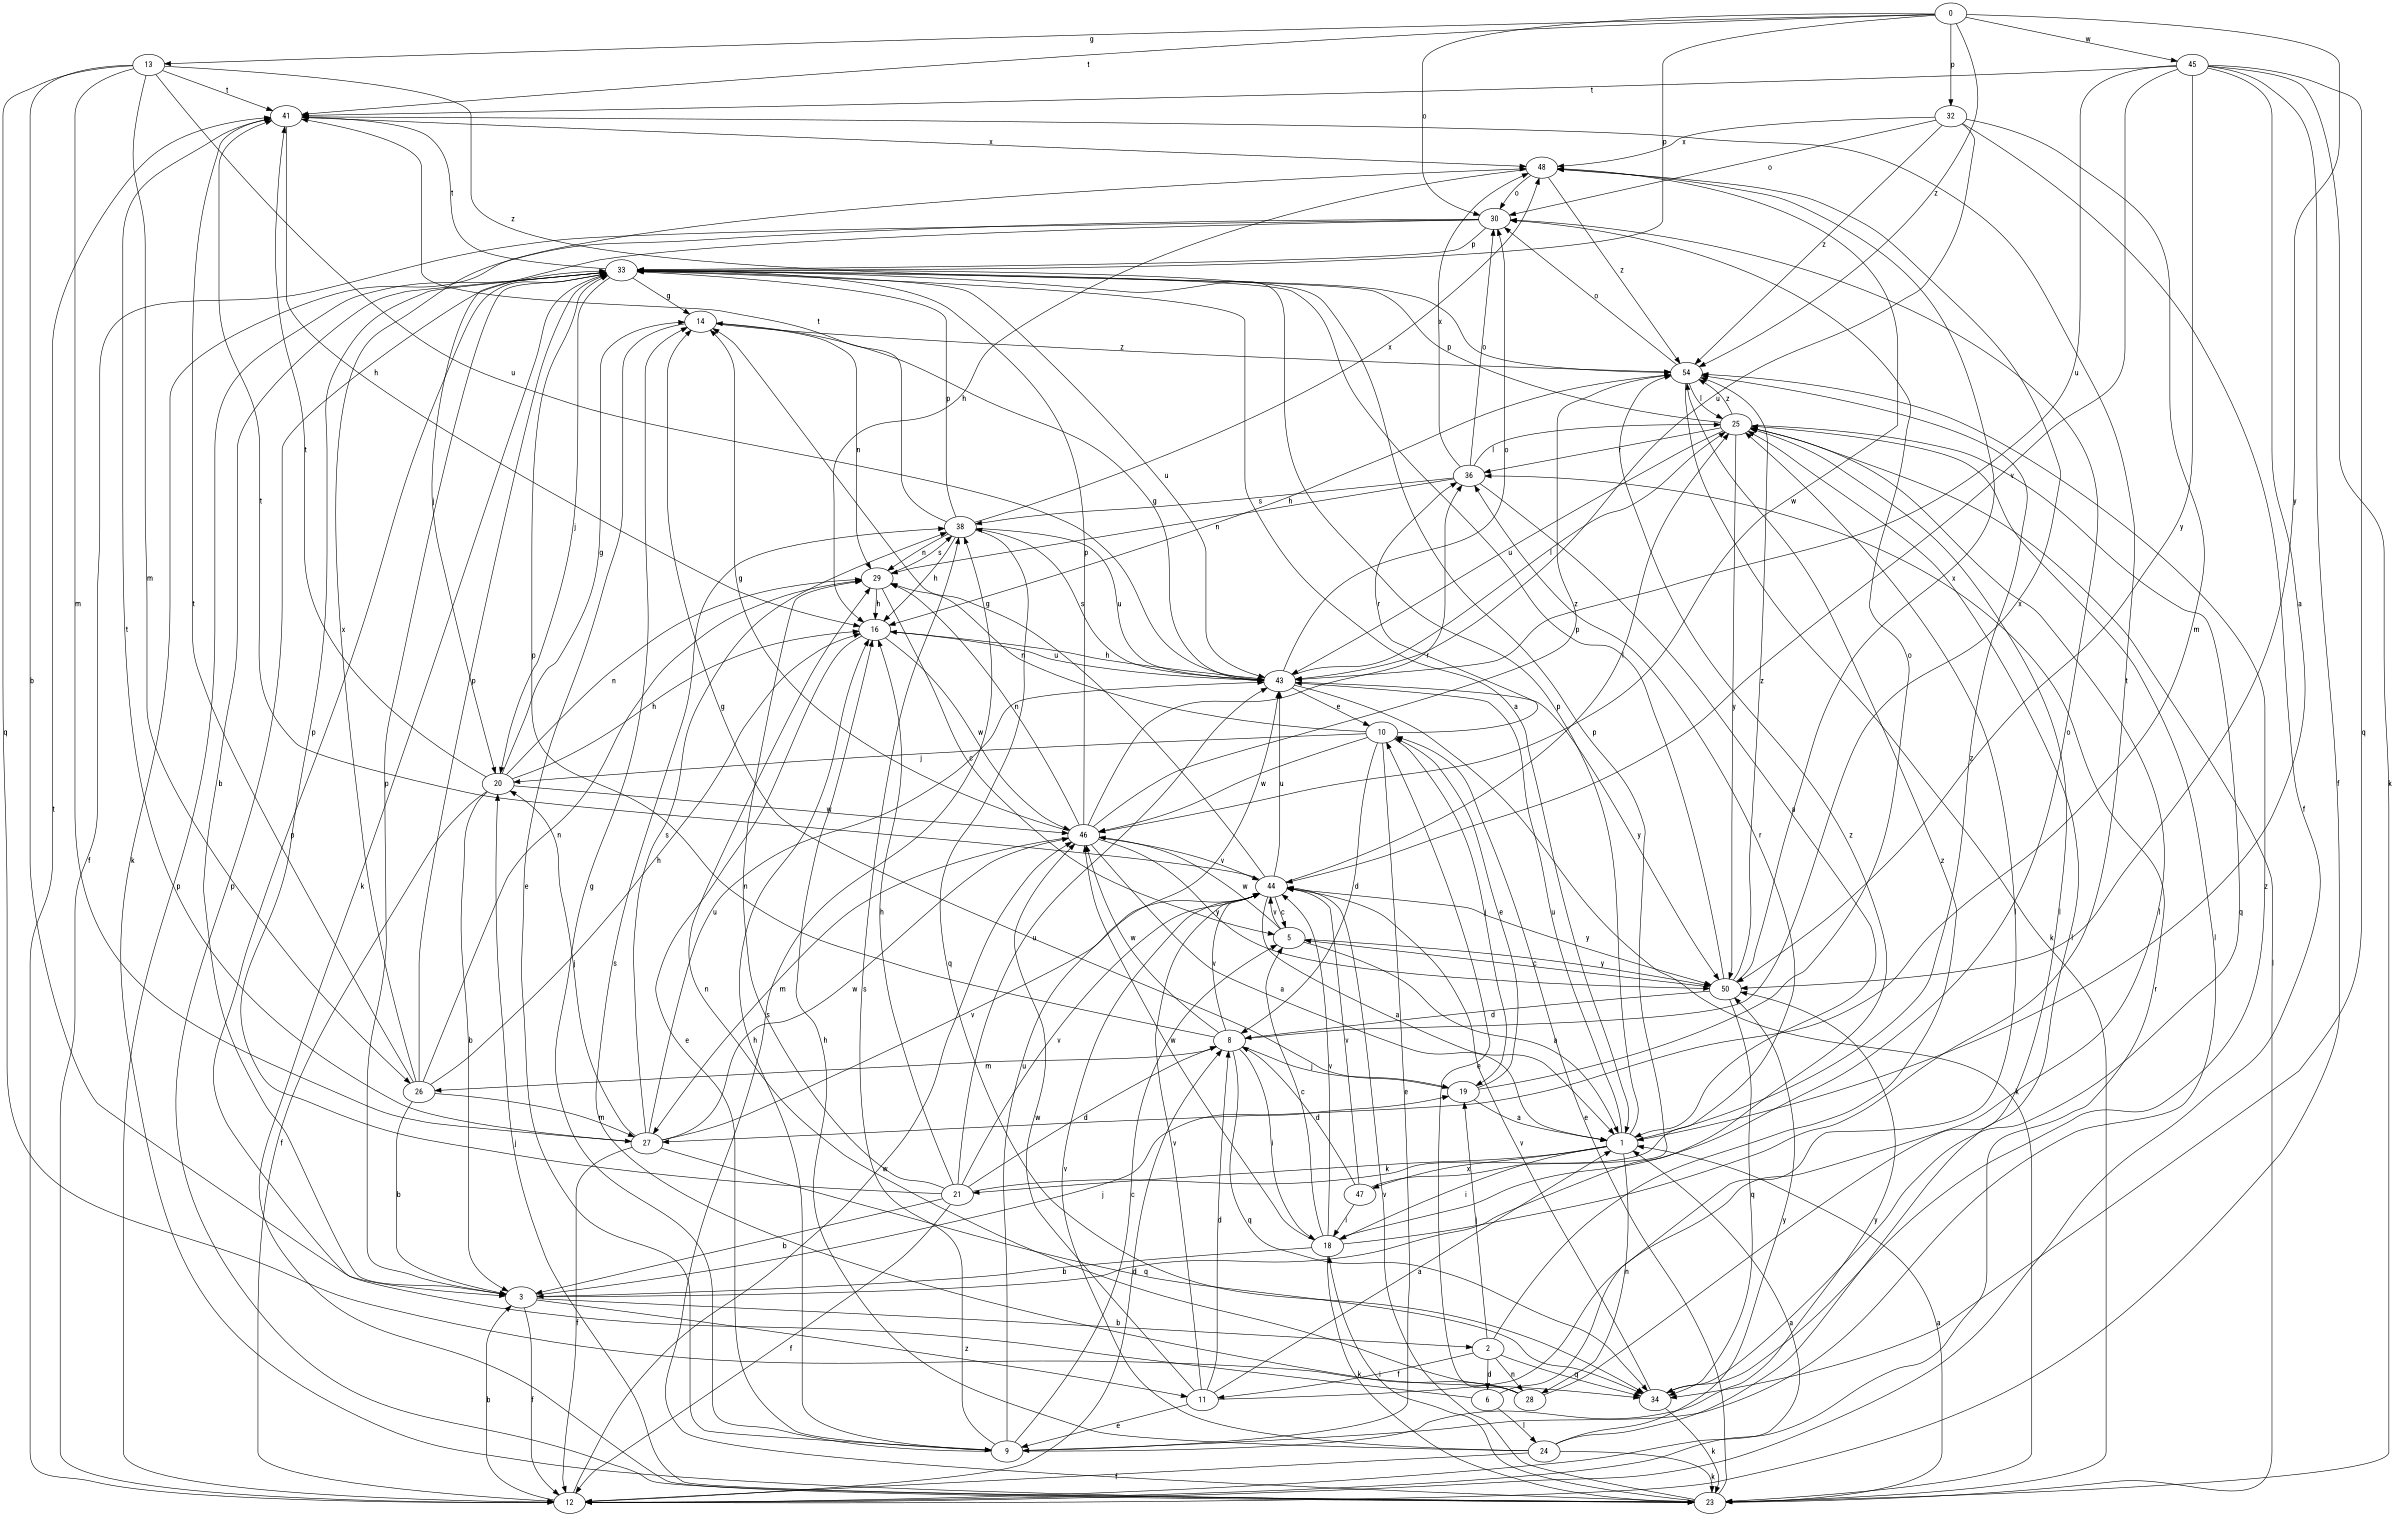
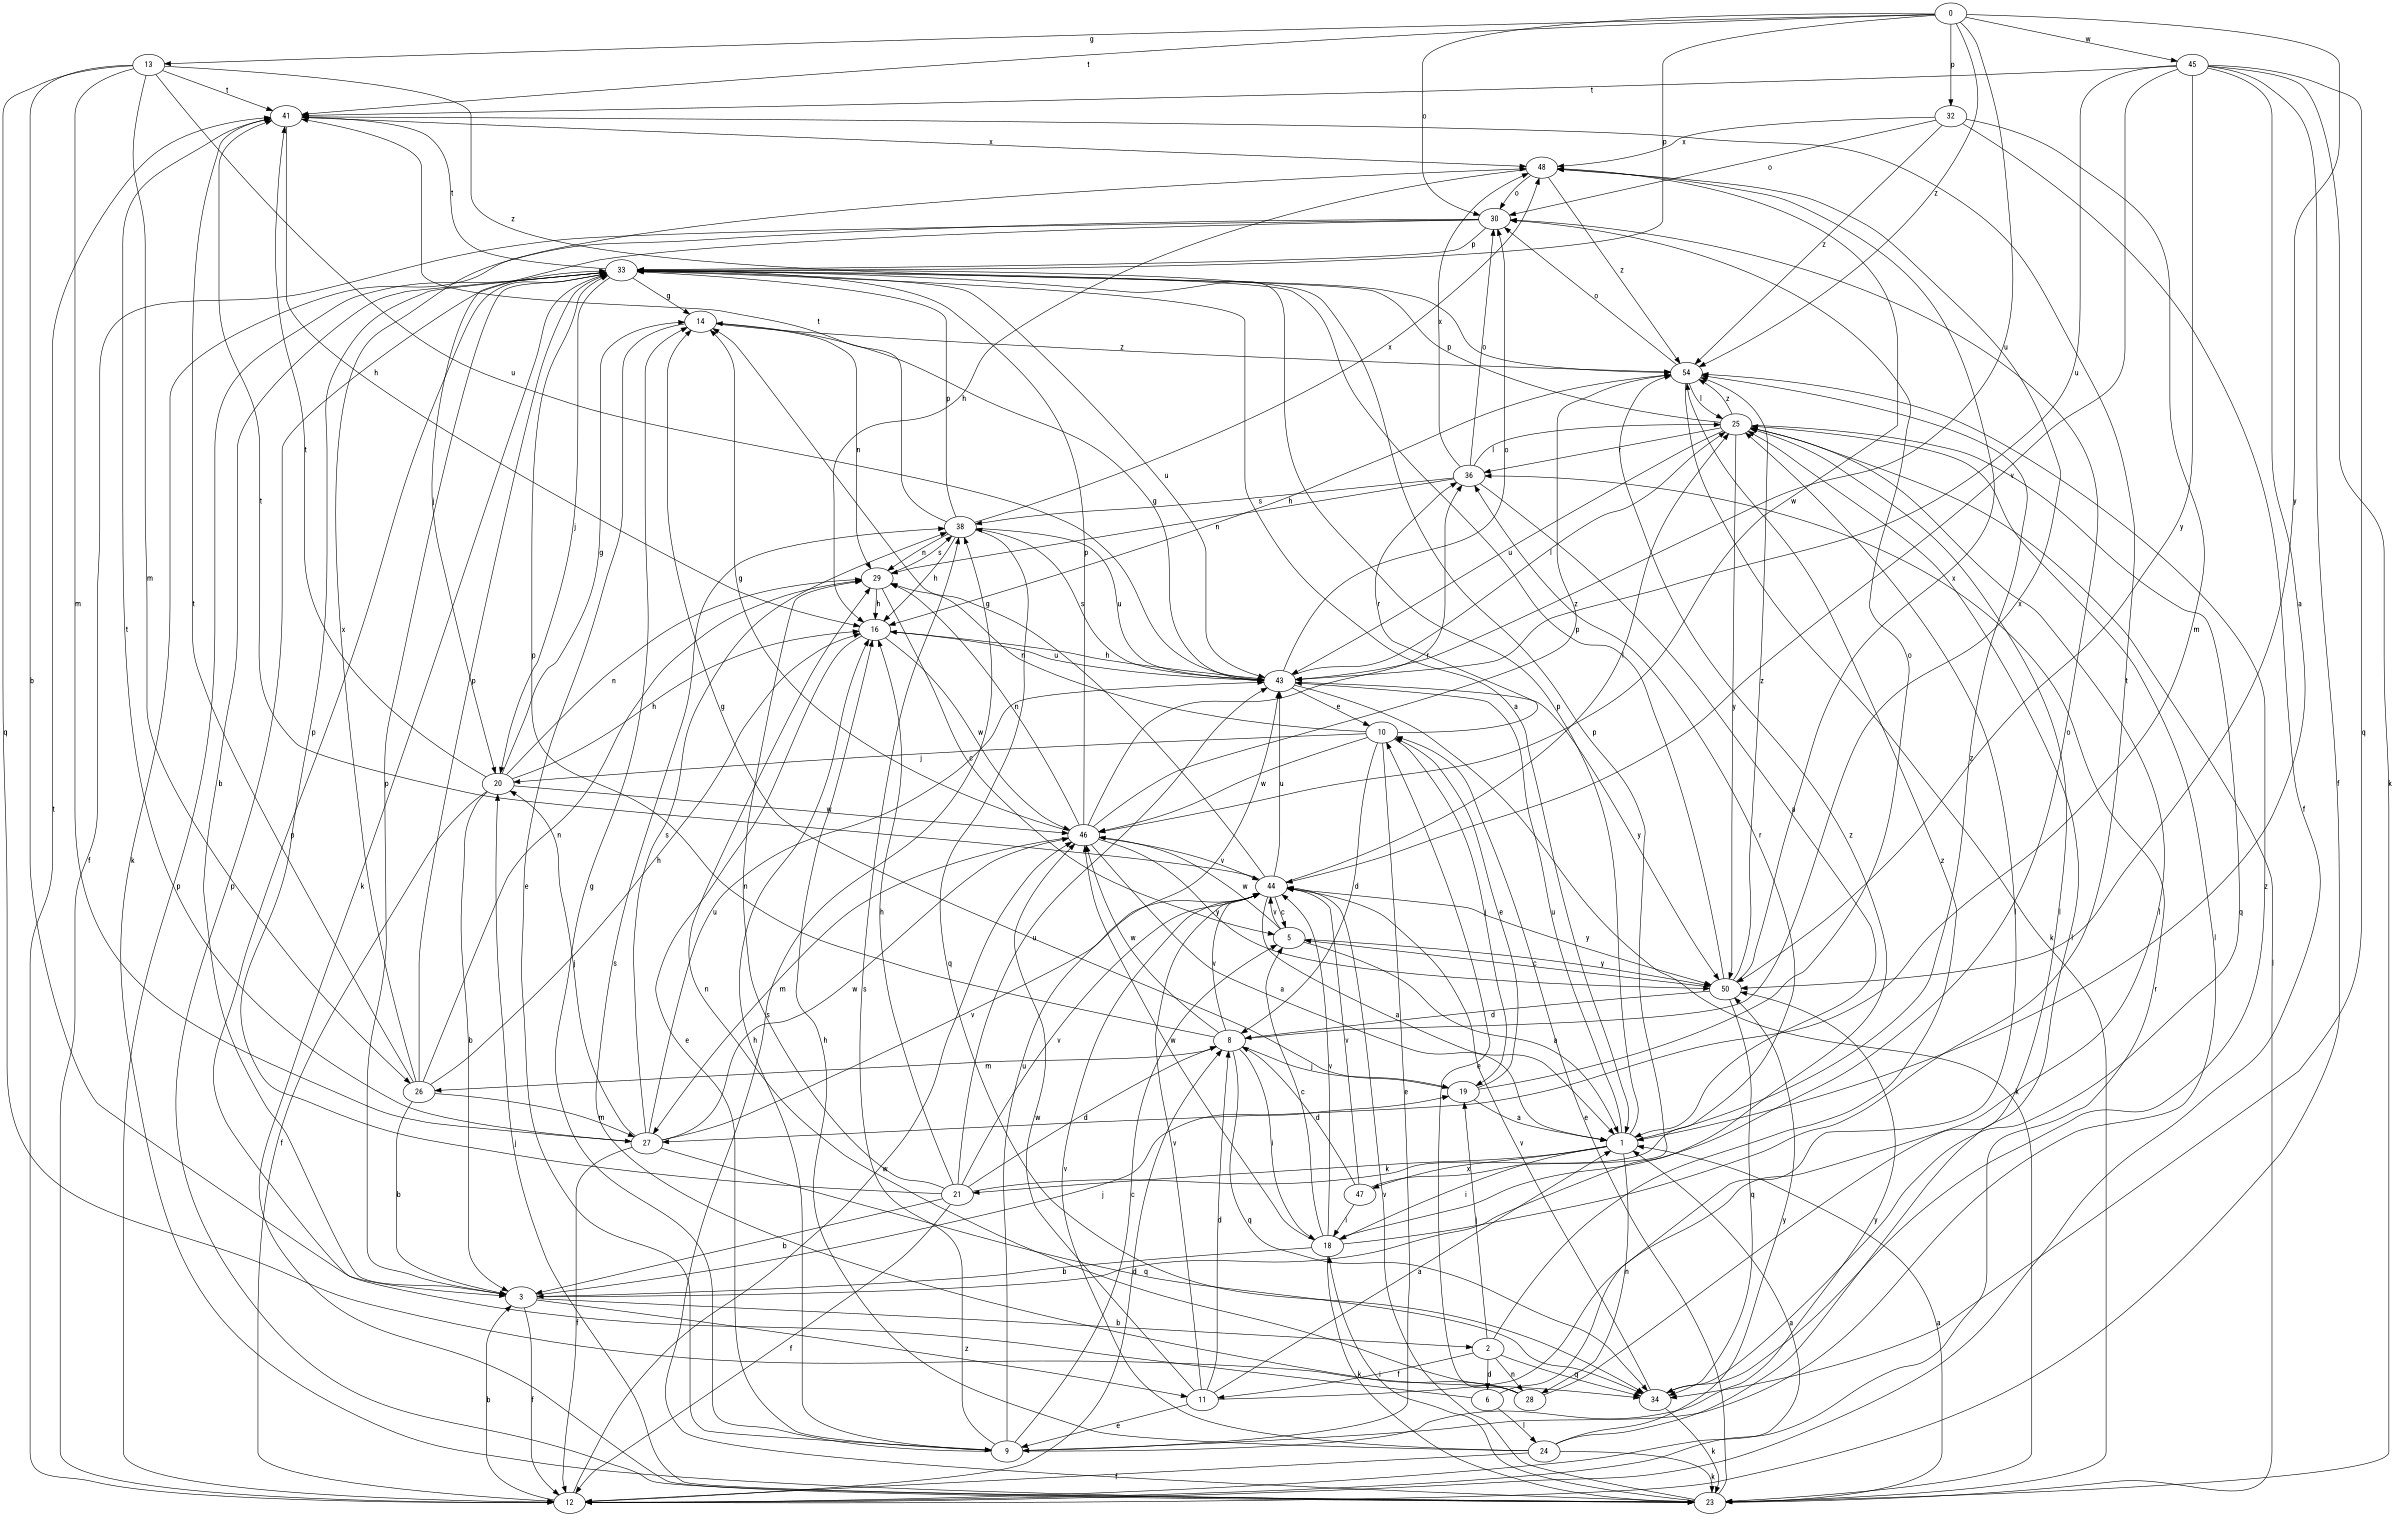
(1711, 398) -> (1855, 474)
